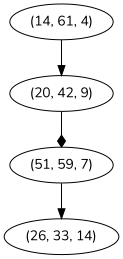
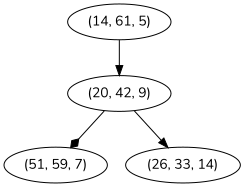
(62, 22) -> (119, 22)
(62, 196) -> (148, 126)
